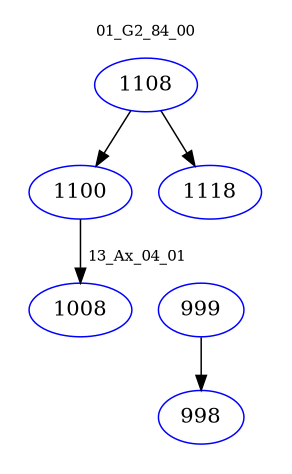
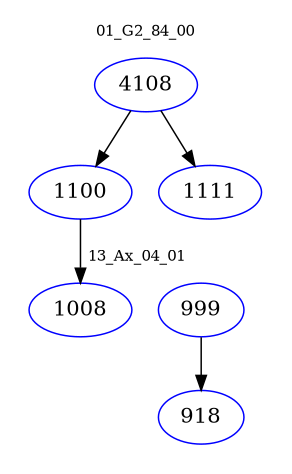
(146, 85) -> (146, 85)
(210, 192) -> (210, 192)
(201, 417) -> (201, 417)
